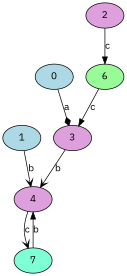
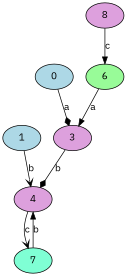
(105, 15) -> (105, 15)
(93, 107) -> (93, 107)
(55, 166) -> (55, 165)
